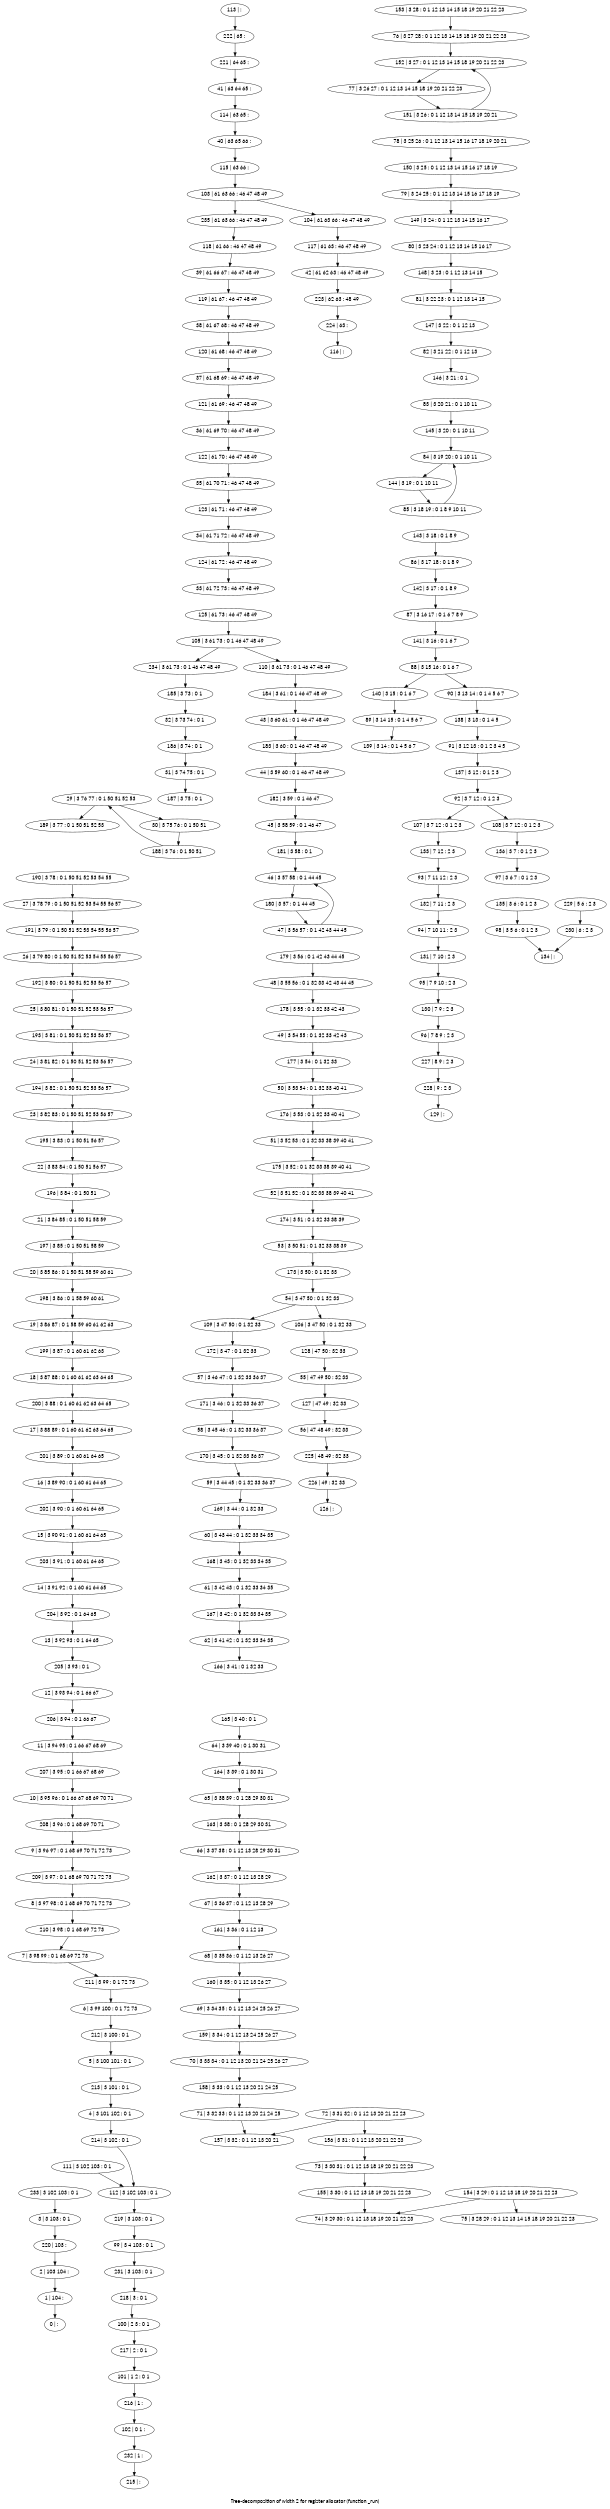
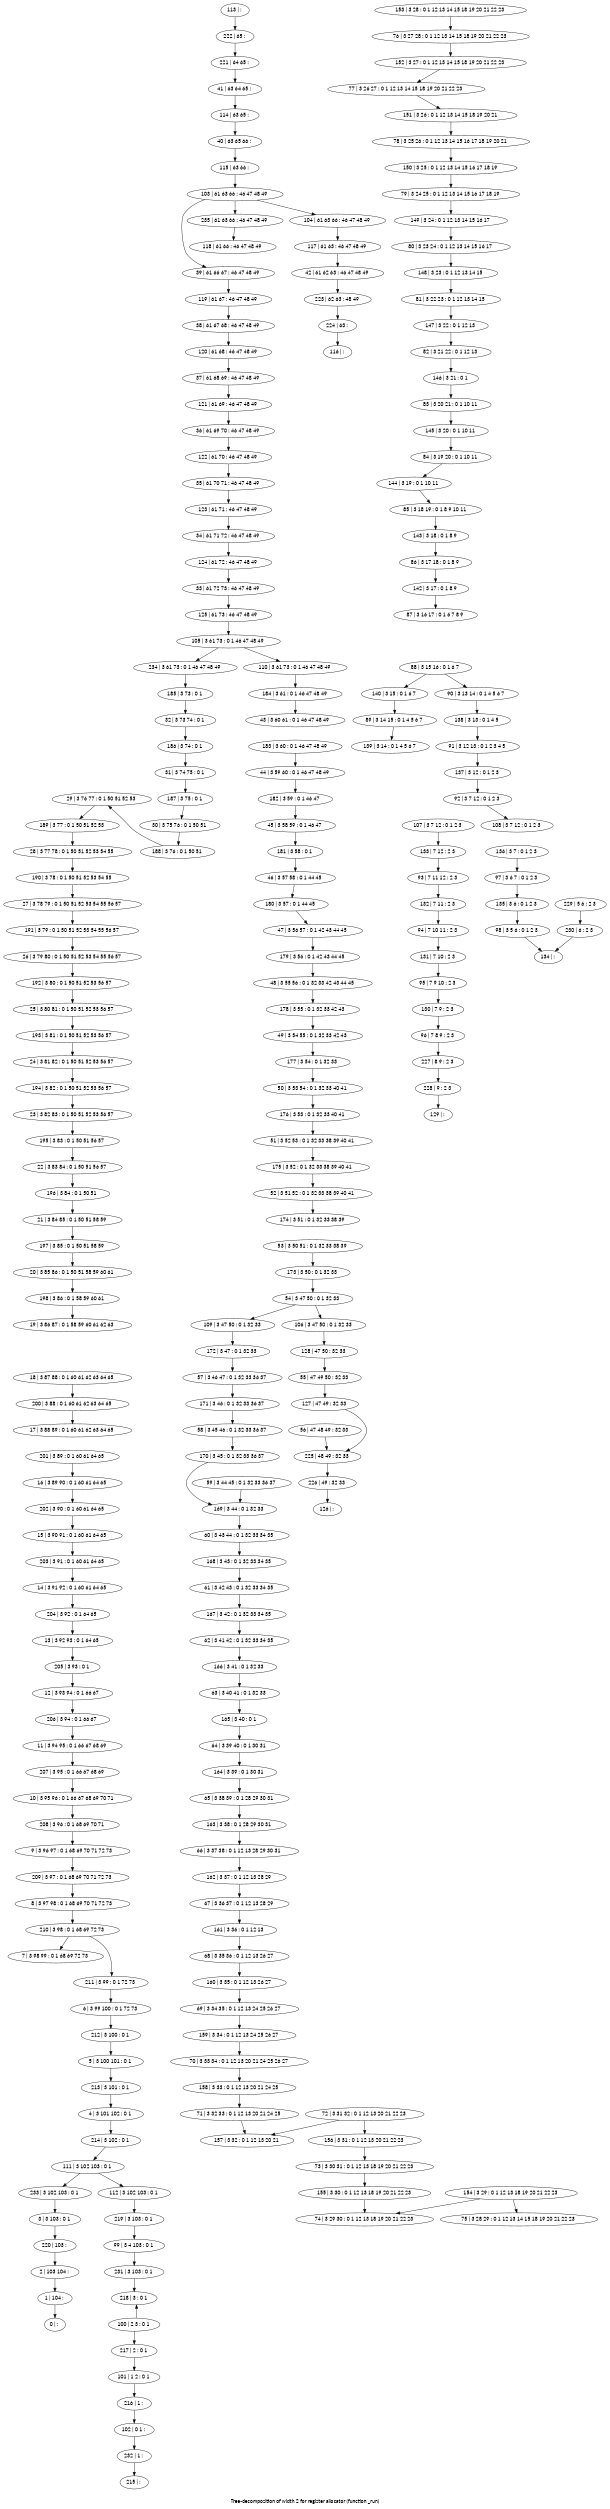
(490, 91) -> (451, 127)
(231, 258) -> (182, 231)
none -> (451, 390)
(456, 487) -> (436, 521)
none -> (228, 600)
(436, 641) -> none
(295, 732) -> none
(459, 811) -> none
(139, 812) -> (183, 811)
(517, 837) -> none
none -> (73, 852)
none -> (517, 889)
(333, 903) -> (313, 942)
(313, 1231) -> none
(73, 1352) -> none
(325, 1415) -> (366, 1428)
(73, 1442) -> none
(236, 1468) -> (186, 1483)
none -> (239, 1693)
(82, 1969) -> (107, 1950)
(129, 2163) -> (101, 2152)
none -> (73, 2179)
(132, 2310) -> (137, 2313)
